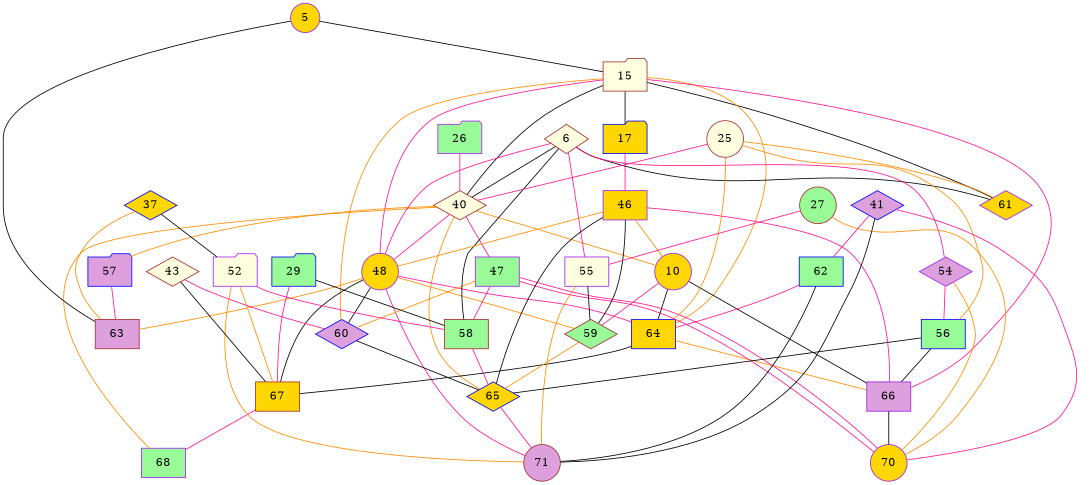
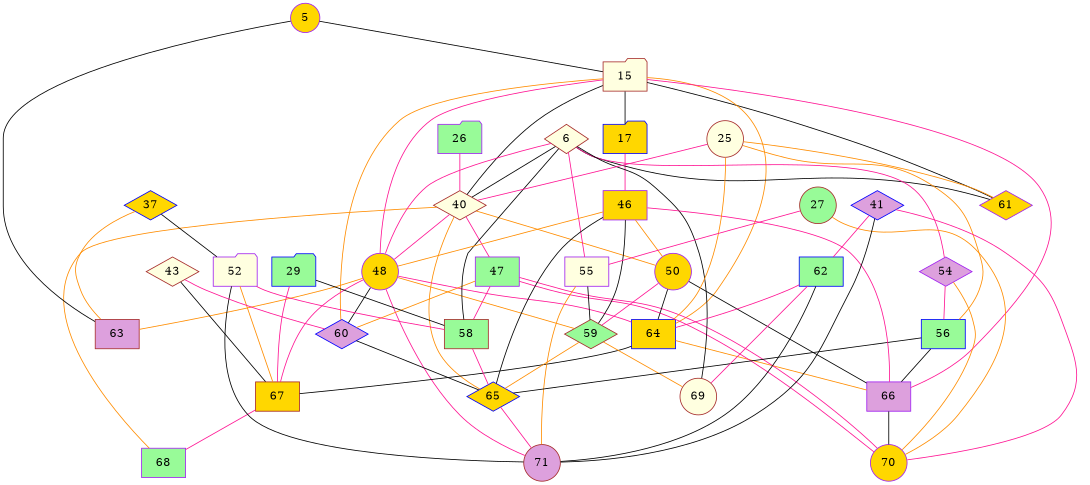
(110, 272) -> none
(673, 272) -> (673, 272)
(310, 317) -> (310, 317)
none -> (698, 397)
(316, 443) -> (316, 443)
